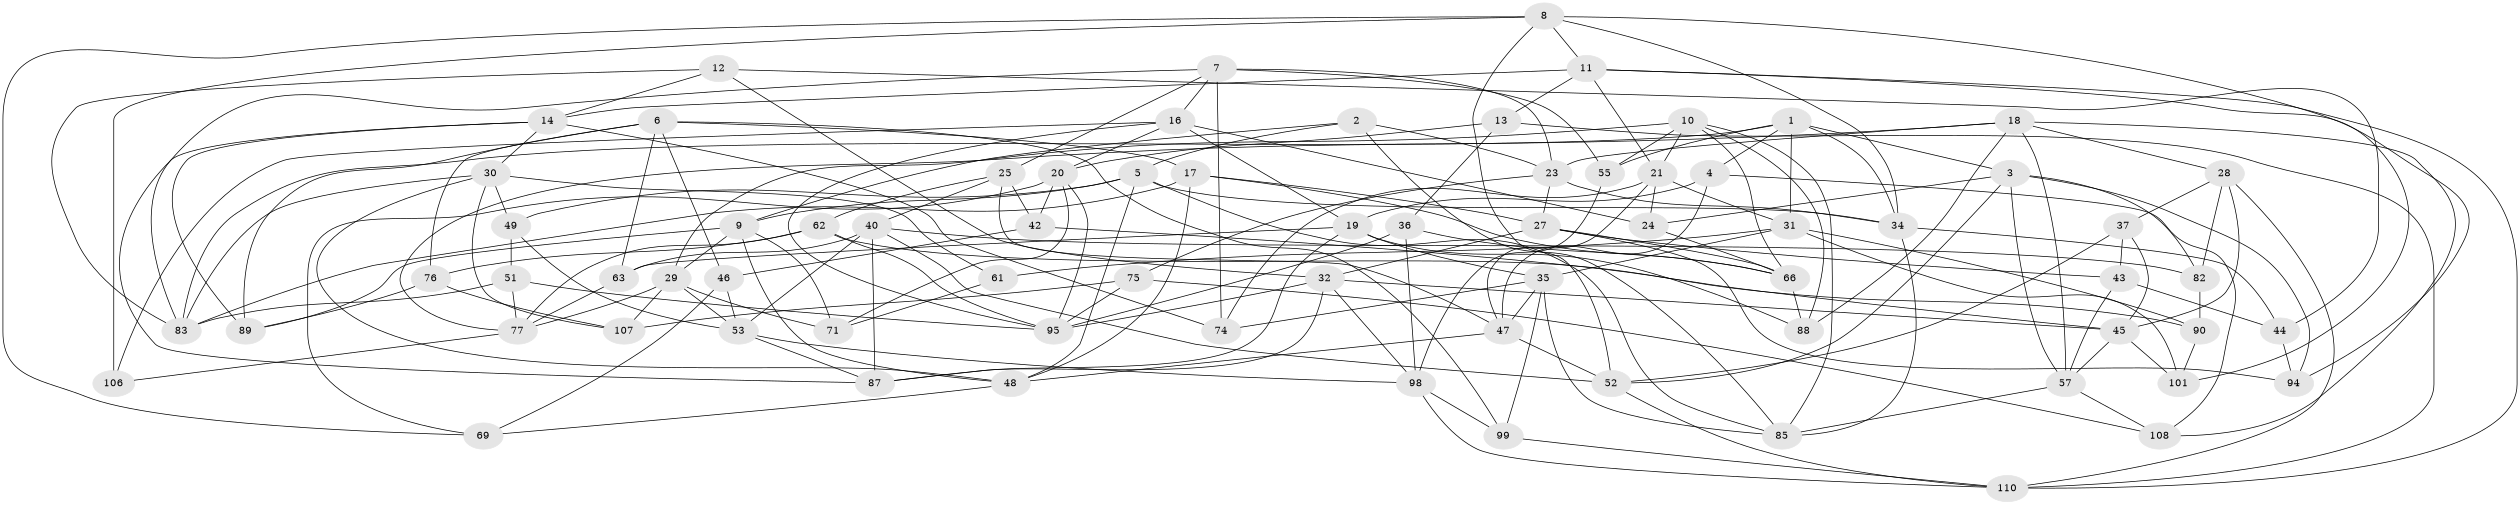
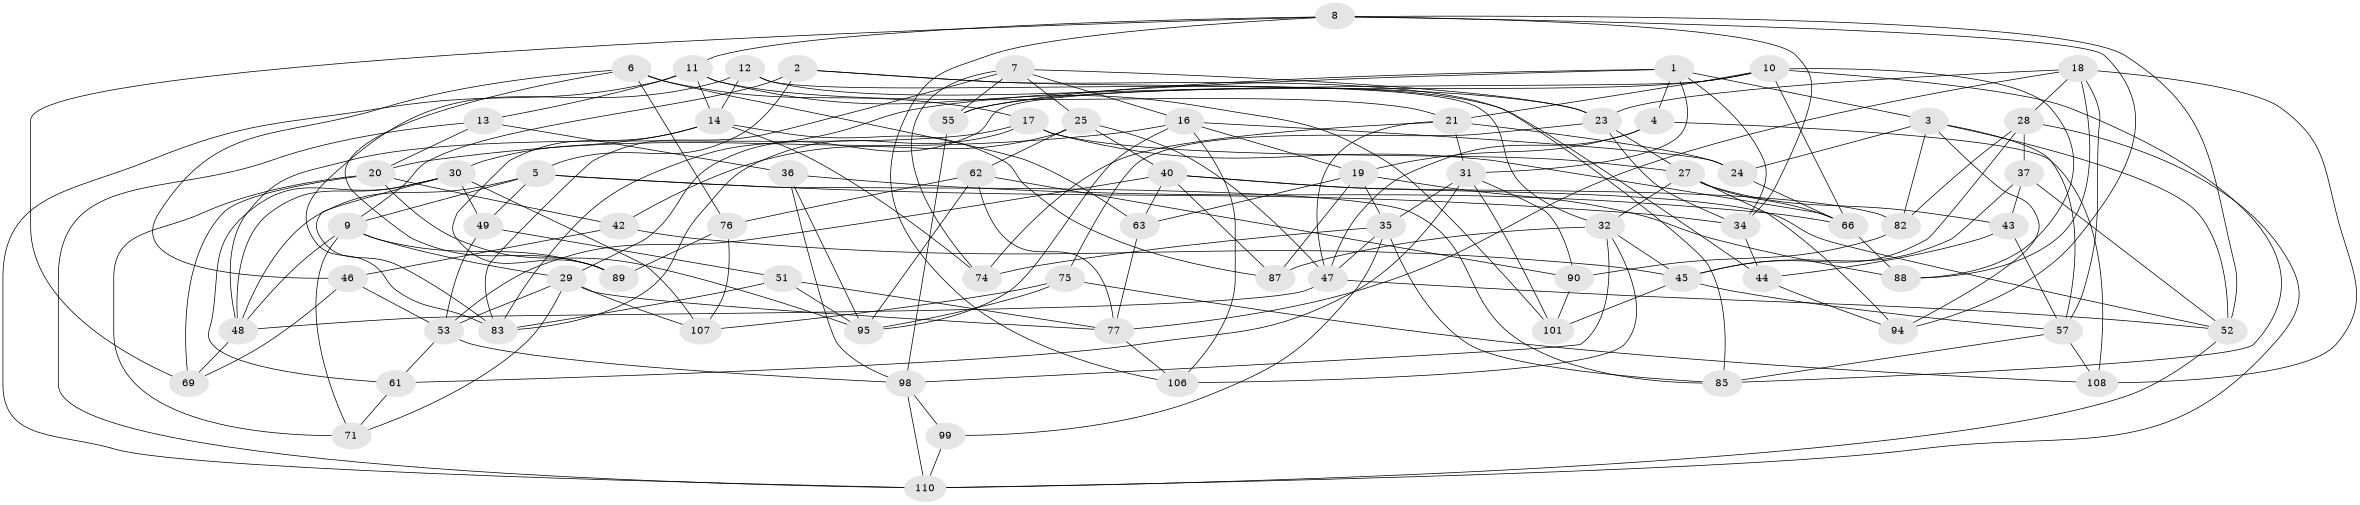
(1141, 205) -> none
(1190, 306) -> (1470, 372)
(807, 357) -> (420, 357)
(1907, 377) -> none
